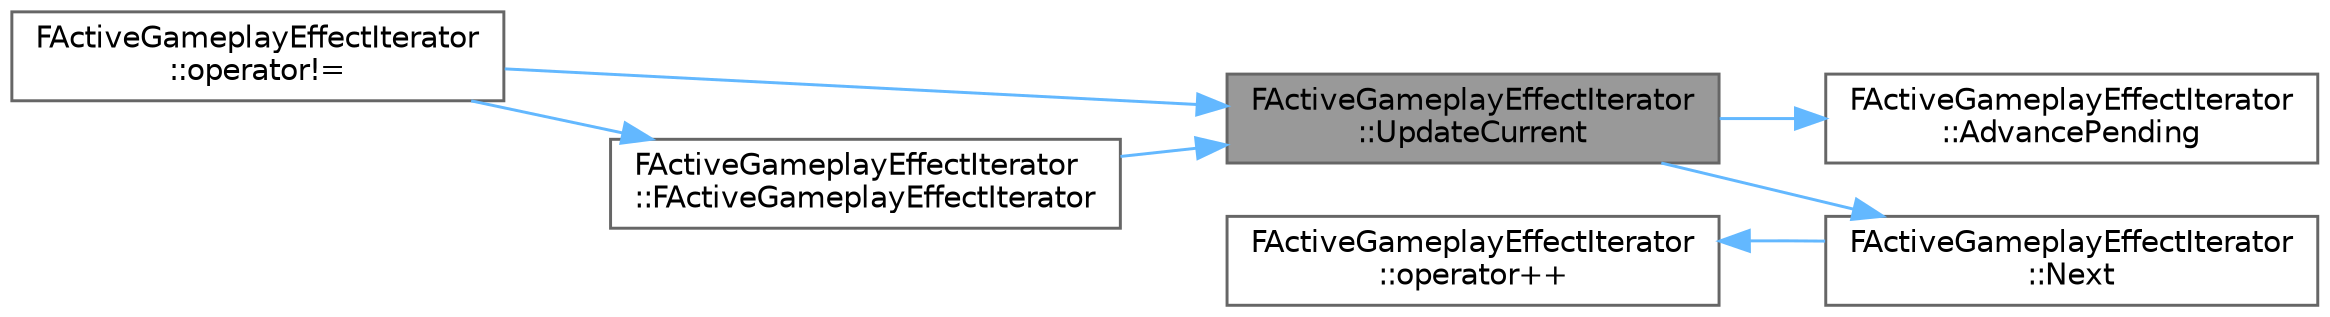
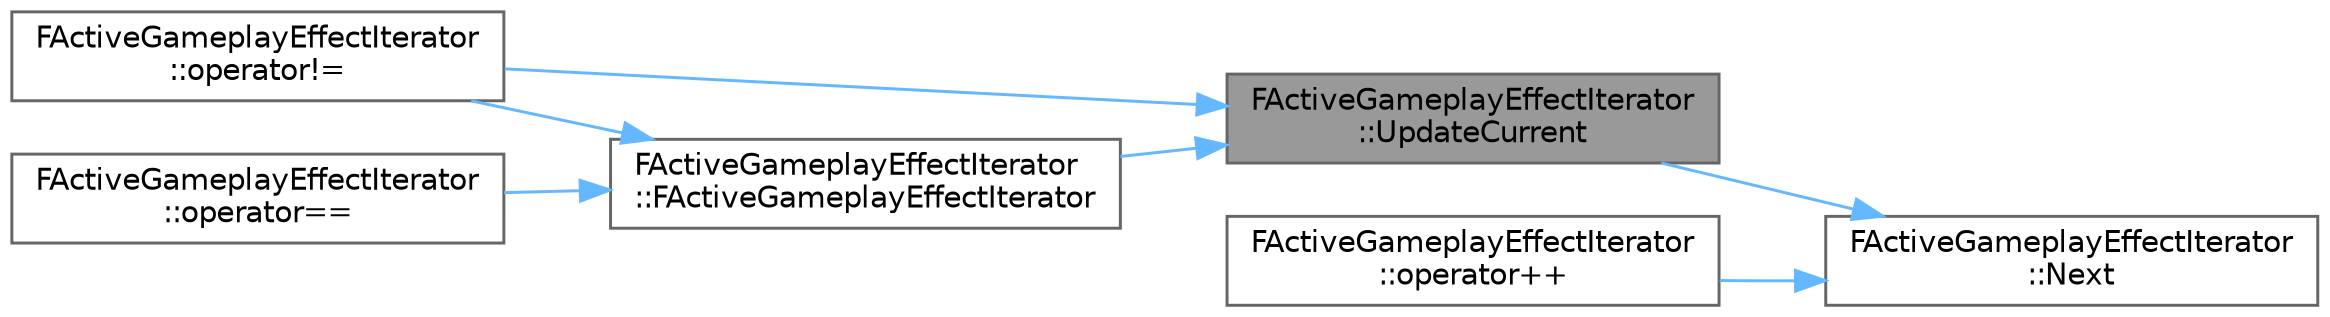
(2072, 119) -> none
none -> (258, 199)
(1788, 241) -> (1757, 281)
